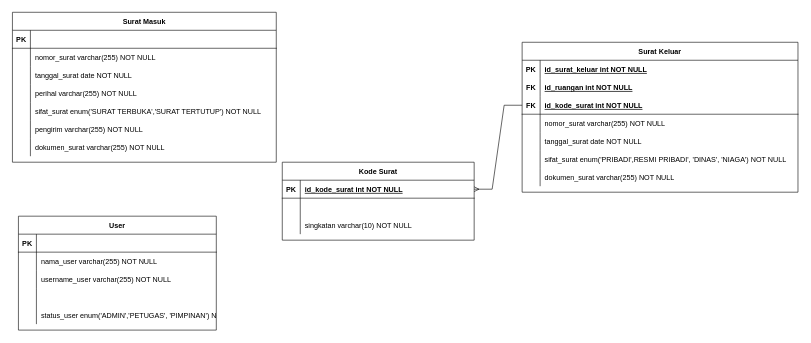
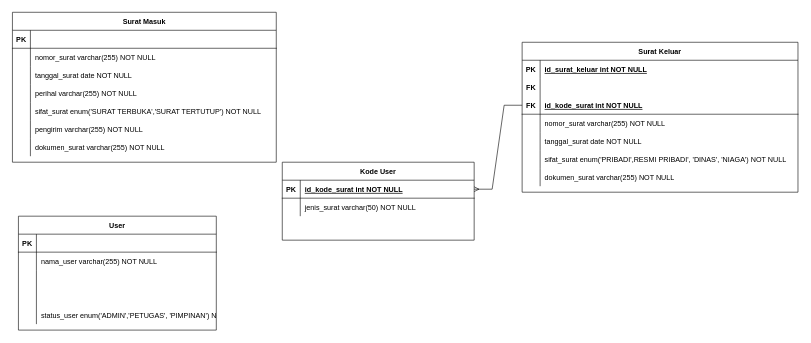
(669, 87) -> none
(378, 172) -> (378, 172)
none -> (387, 207)
(387, 225) -> none
(126, 279) -> none
